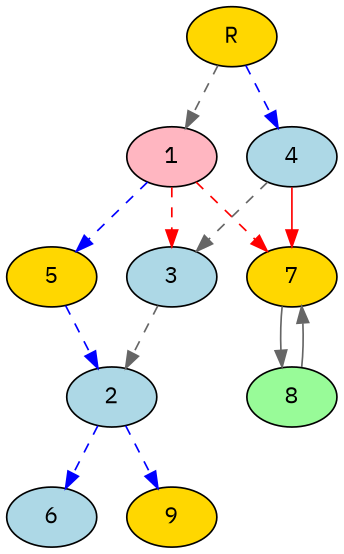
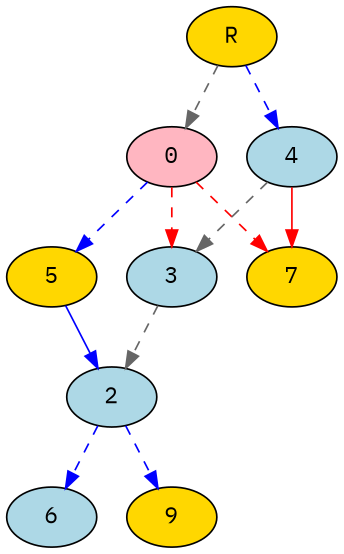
(172, 157) -> (172, 157)
(78, 329) -> (78, 329)
(292, 397) -> none
